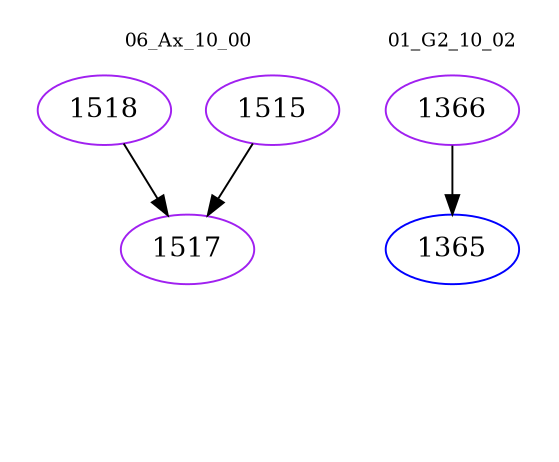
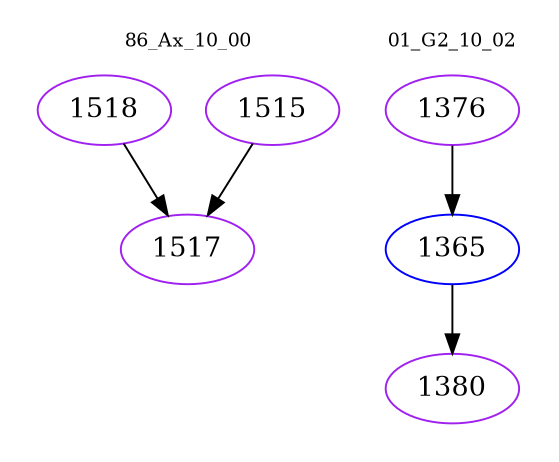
(188, 42) -> (188, 42)
(452, 110) -> (452, 110)
none -> (452, 389)
